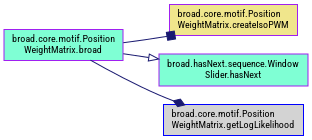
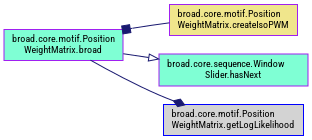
(144, 40) -> (151, 25)
(234, 70) -> (234, 70)
